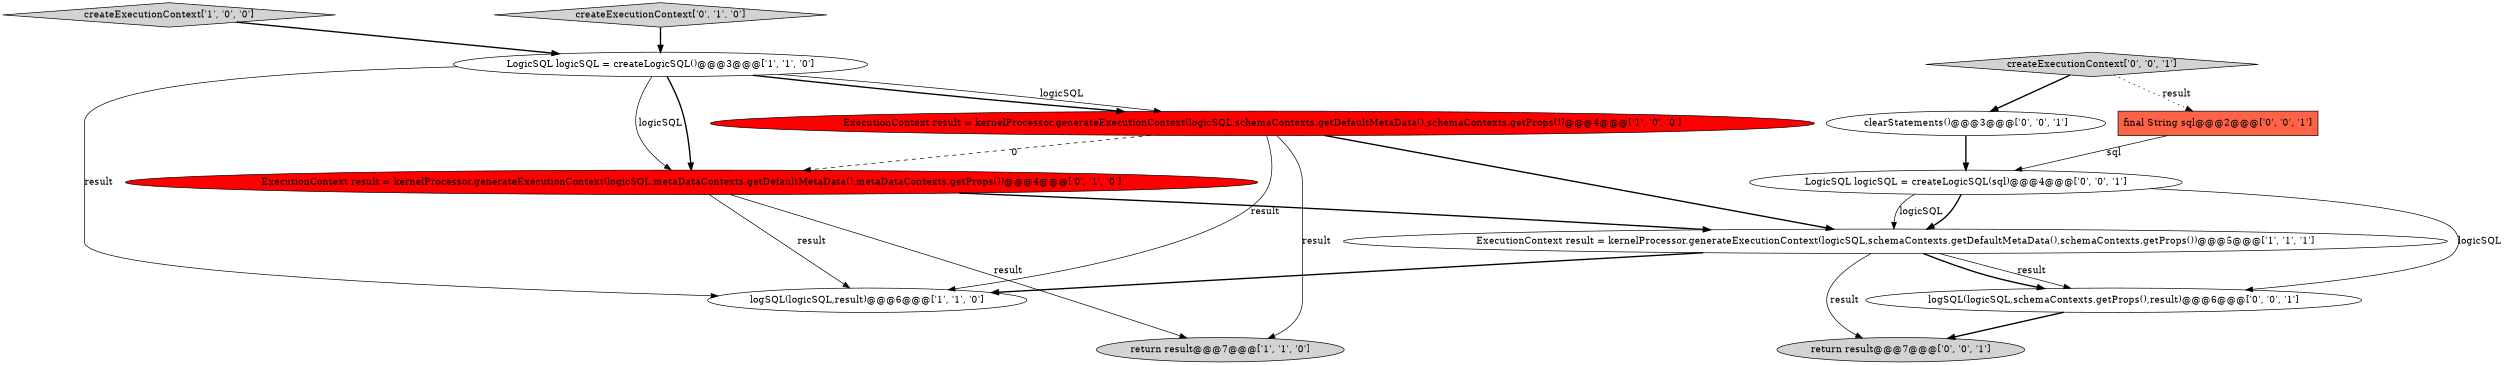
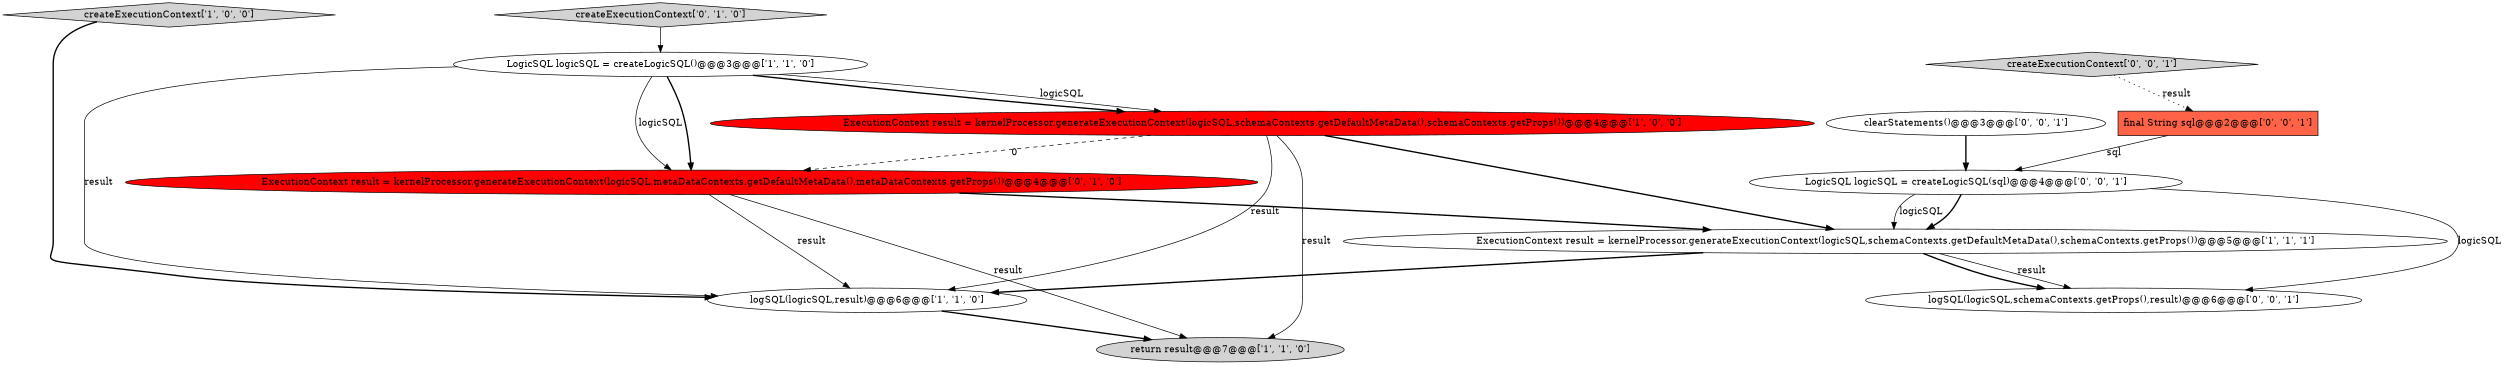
(660, 36) -> (660, 36)
(394, 38) -> (247, 282)
(2034, 92) -> none
none -> (1043, 325)
(1901, 350) -> none
